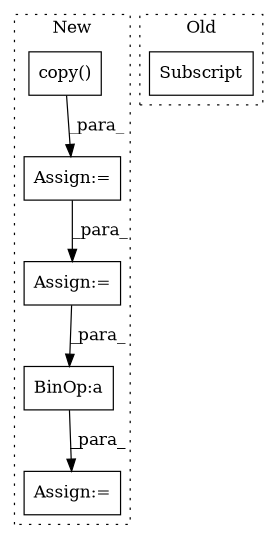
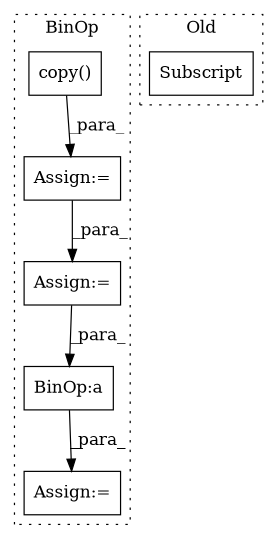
(72, 28) -> (72, 28)
